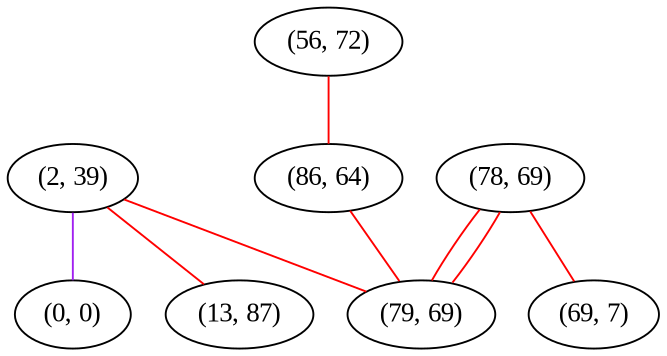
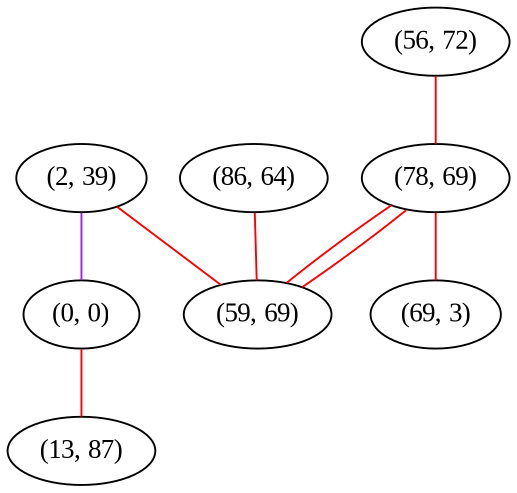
(329, 110) -> (436, 110)
(156, 246) -> (81, 383)
(421, 314) -> (258, 314)
(594, 314) -> (436, 314)
